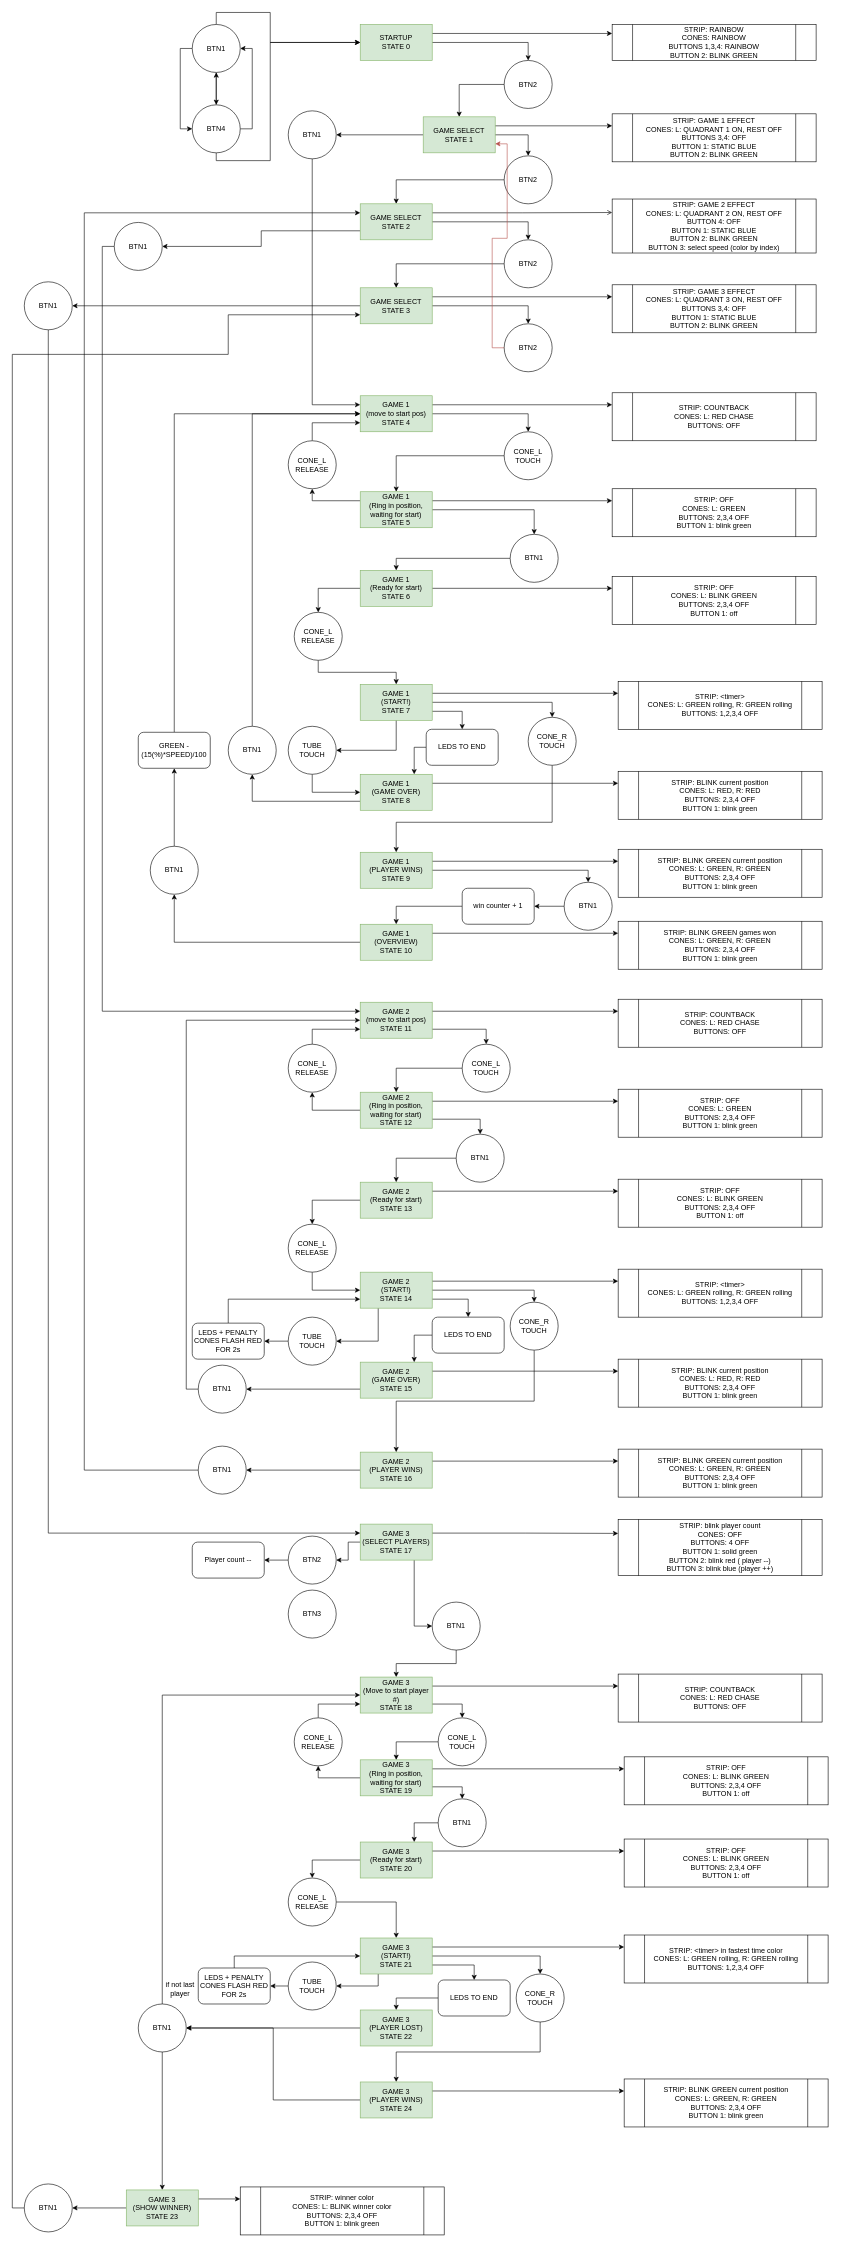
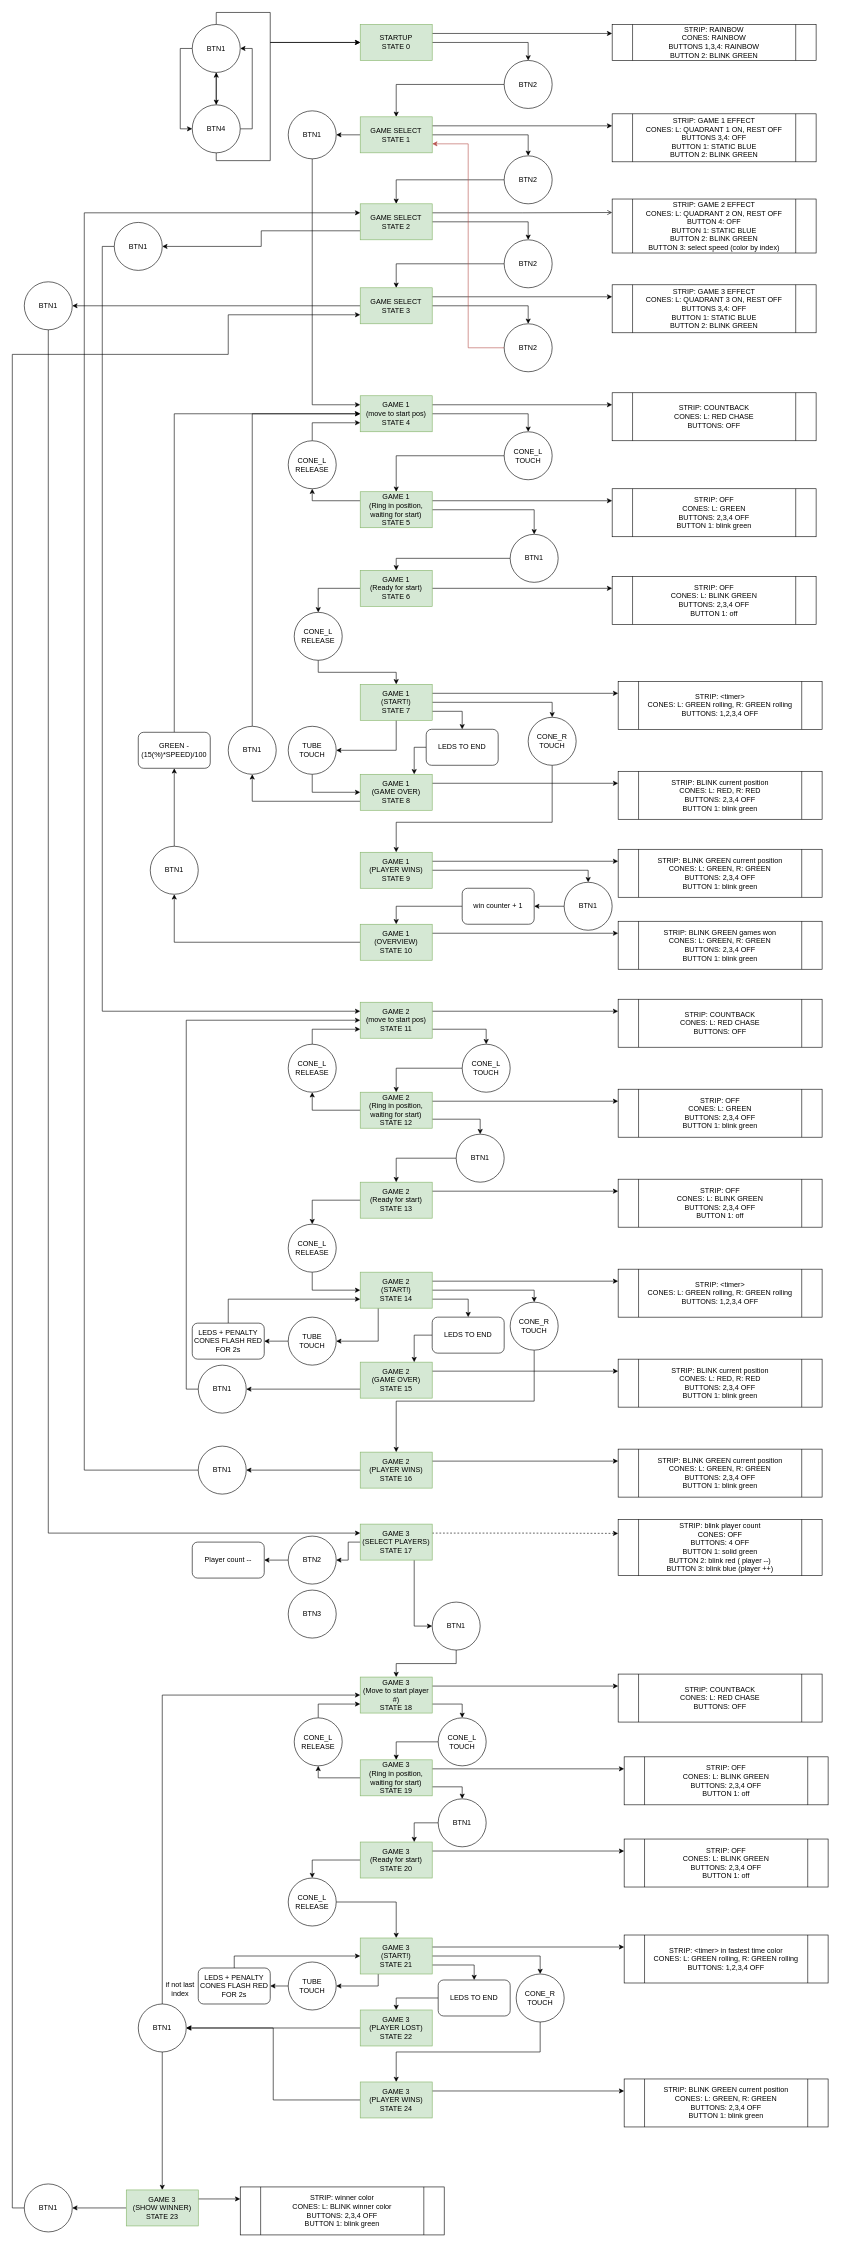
(459, 135) -> (396, 135)
(522, 1533) -> (522, 1533)
(180, 1989) -> (180, 1989)
